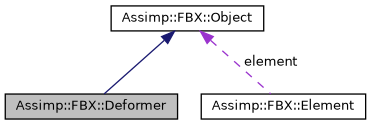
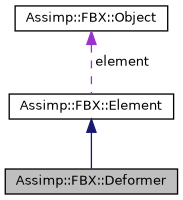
(134, 67) -> (91, 151)
